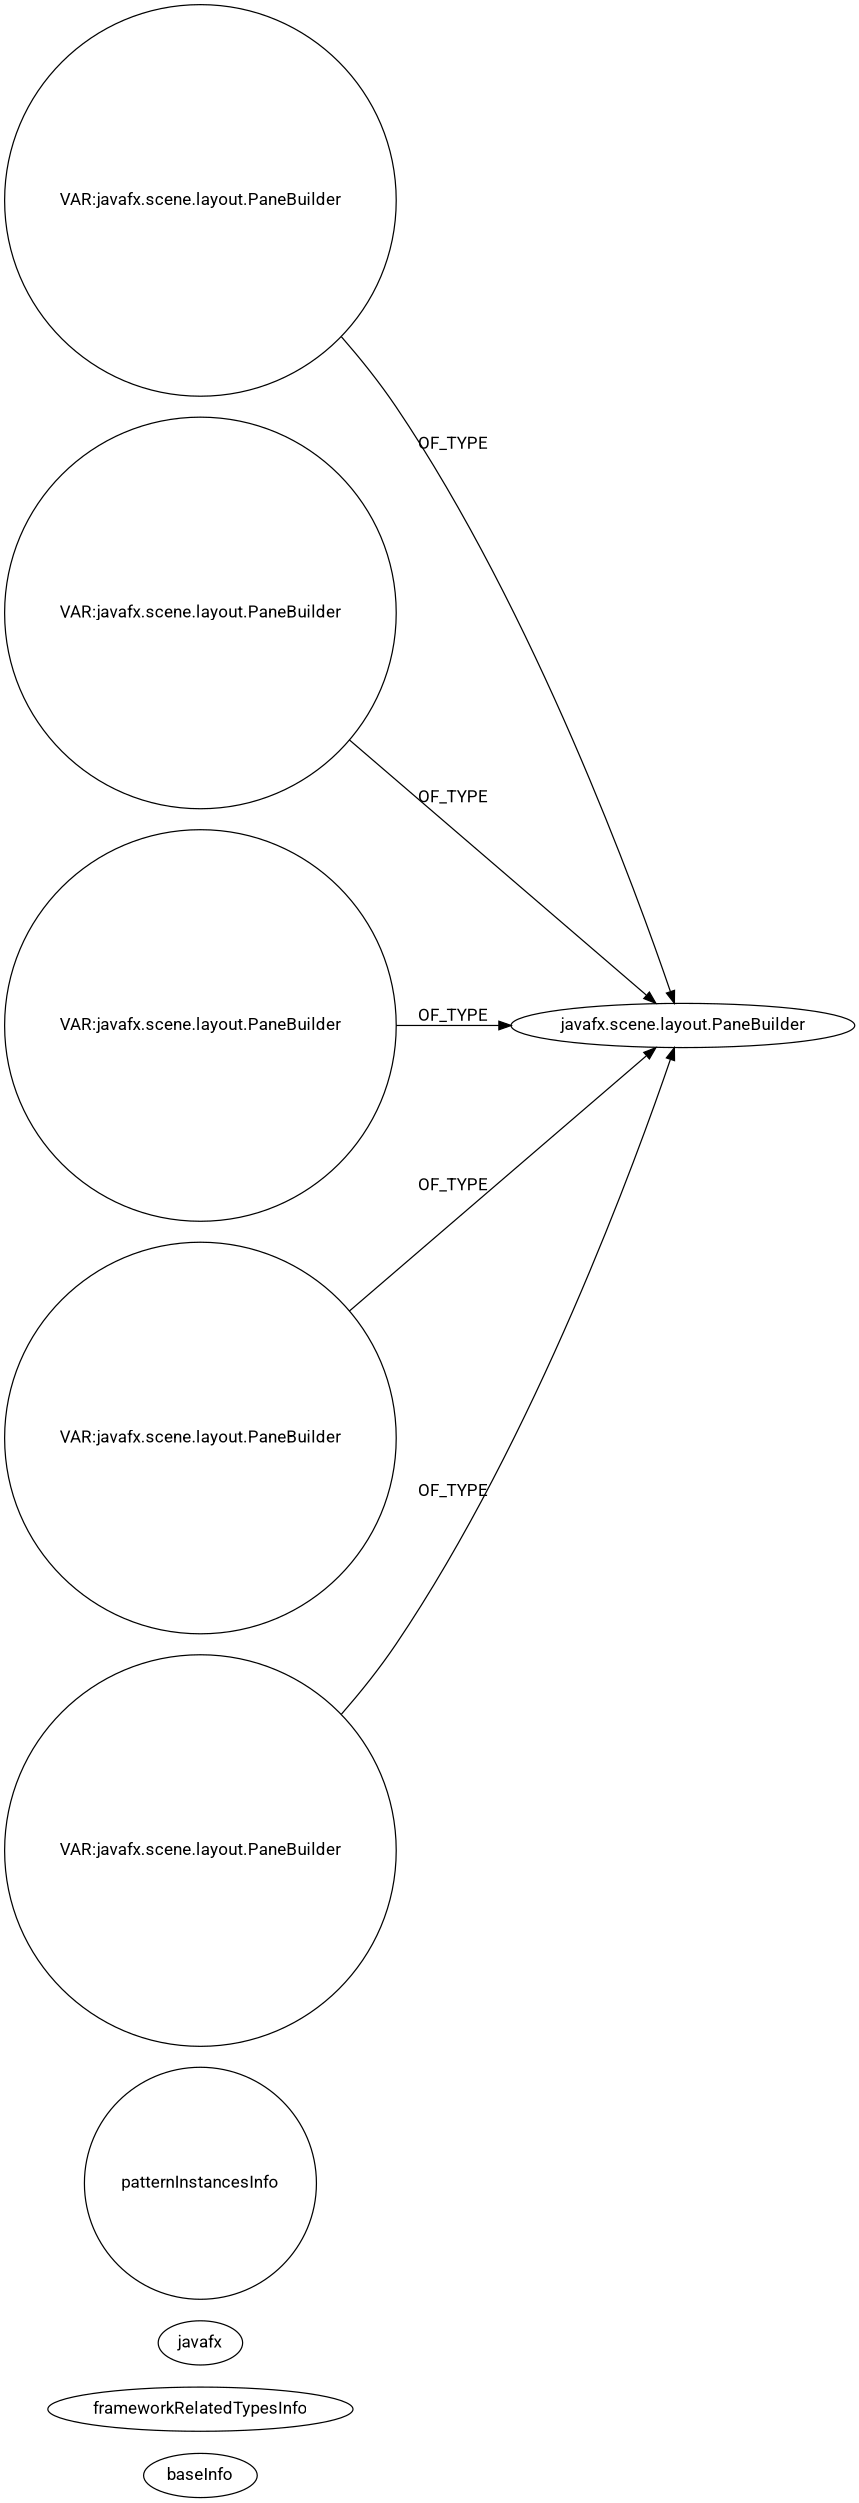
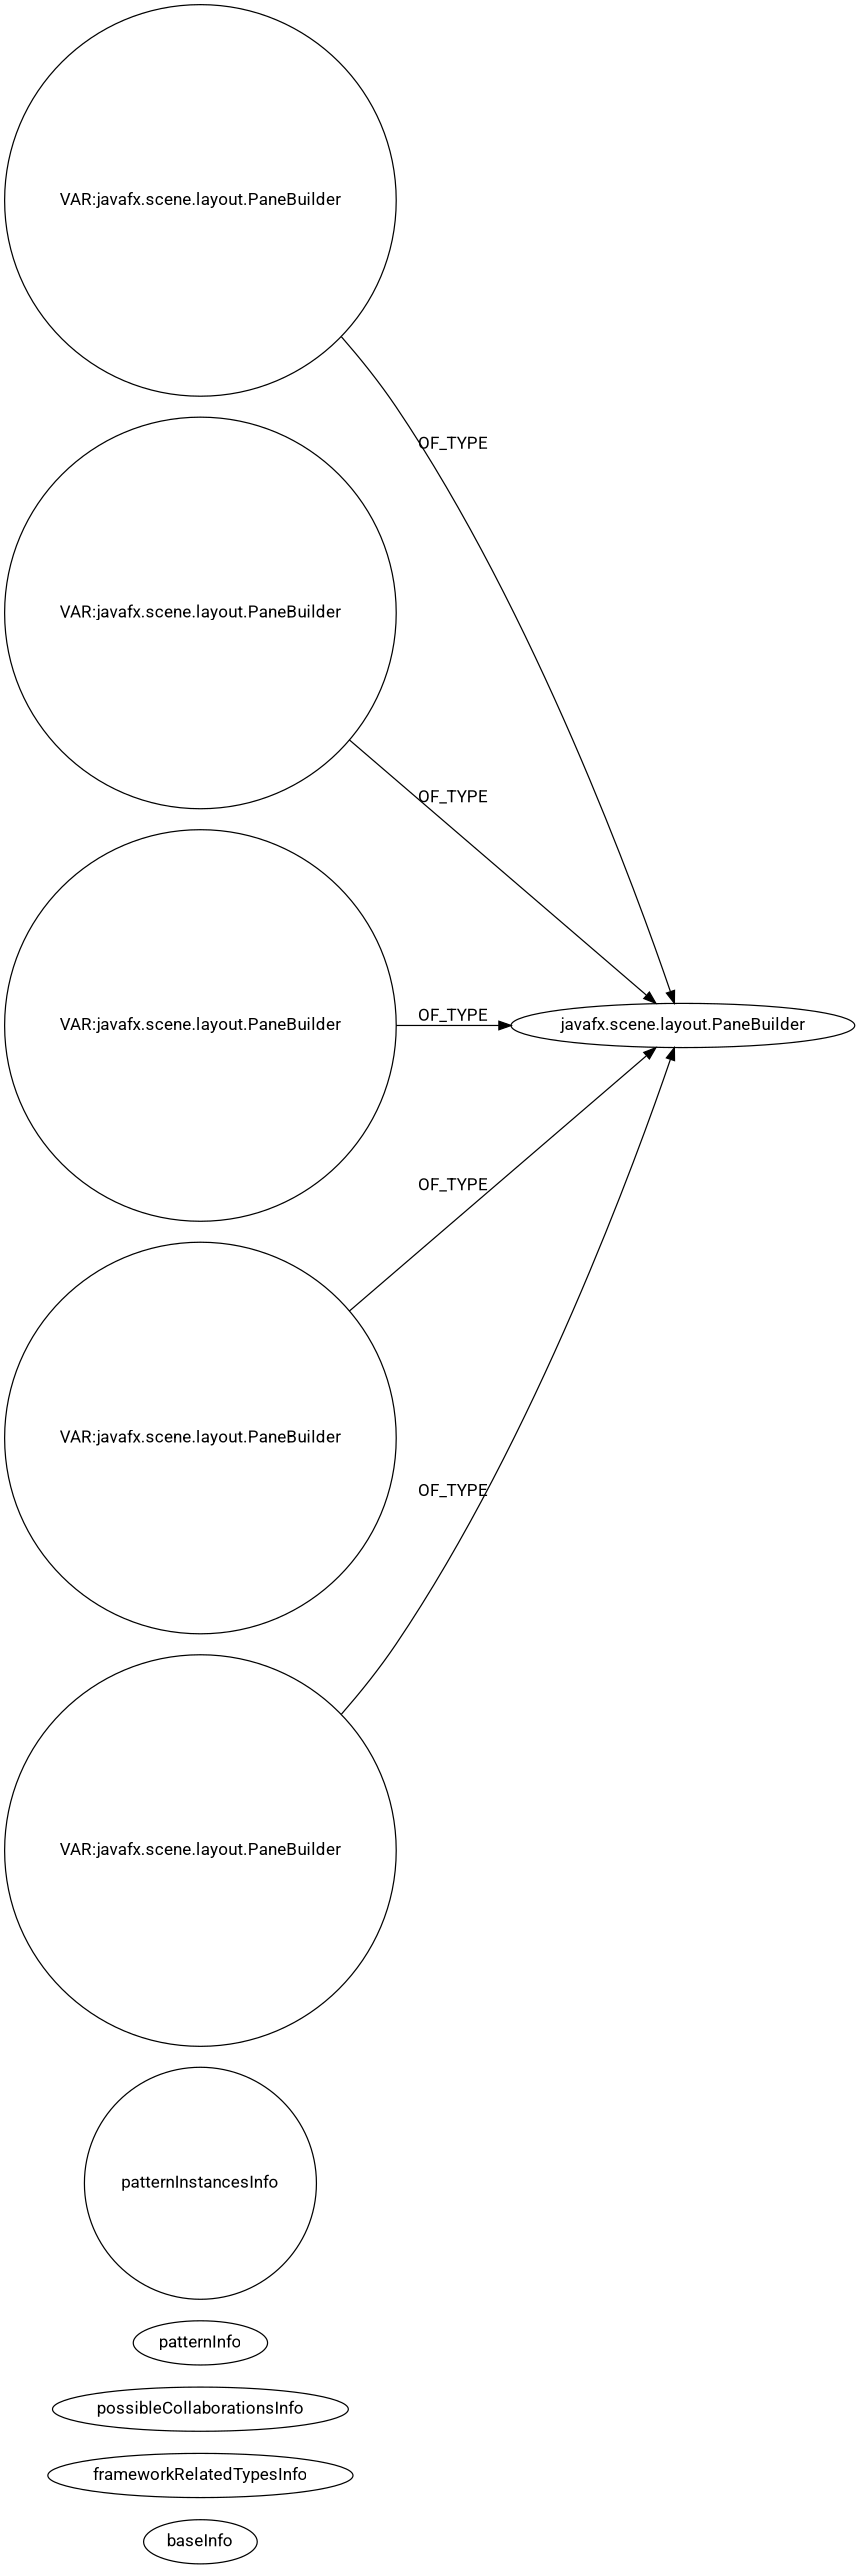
none -> (200, 2343)
(200, 2343) -> (200, 2409)
